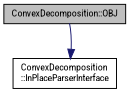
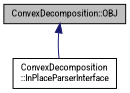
(71, 36) -> (58, 46)
